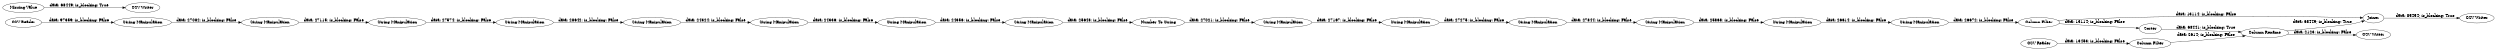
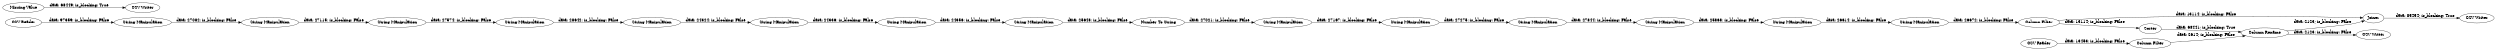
(2322, 22) -> (2322, 22)
